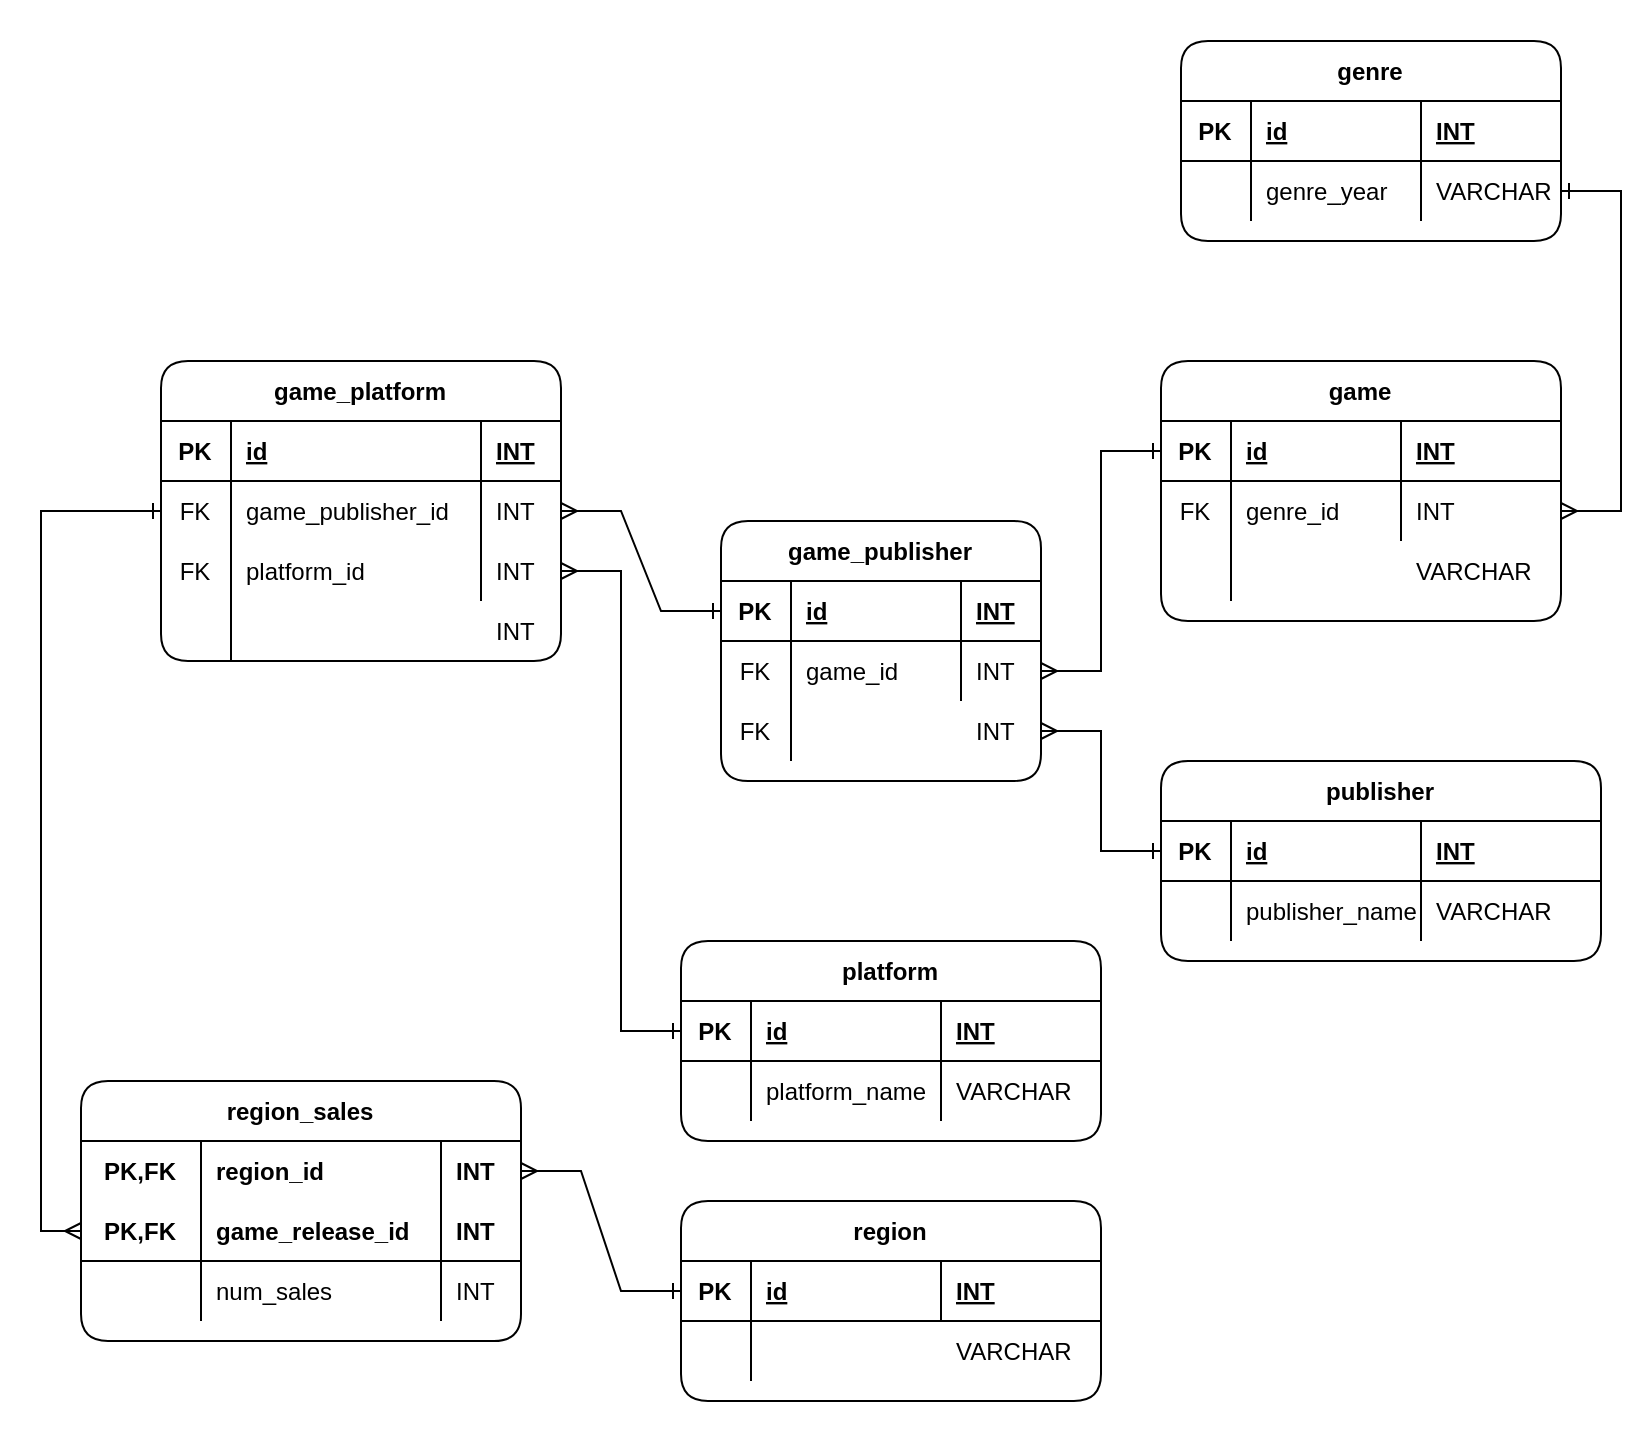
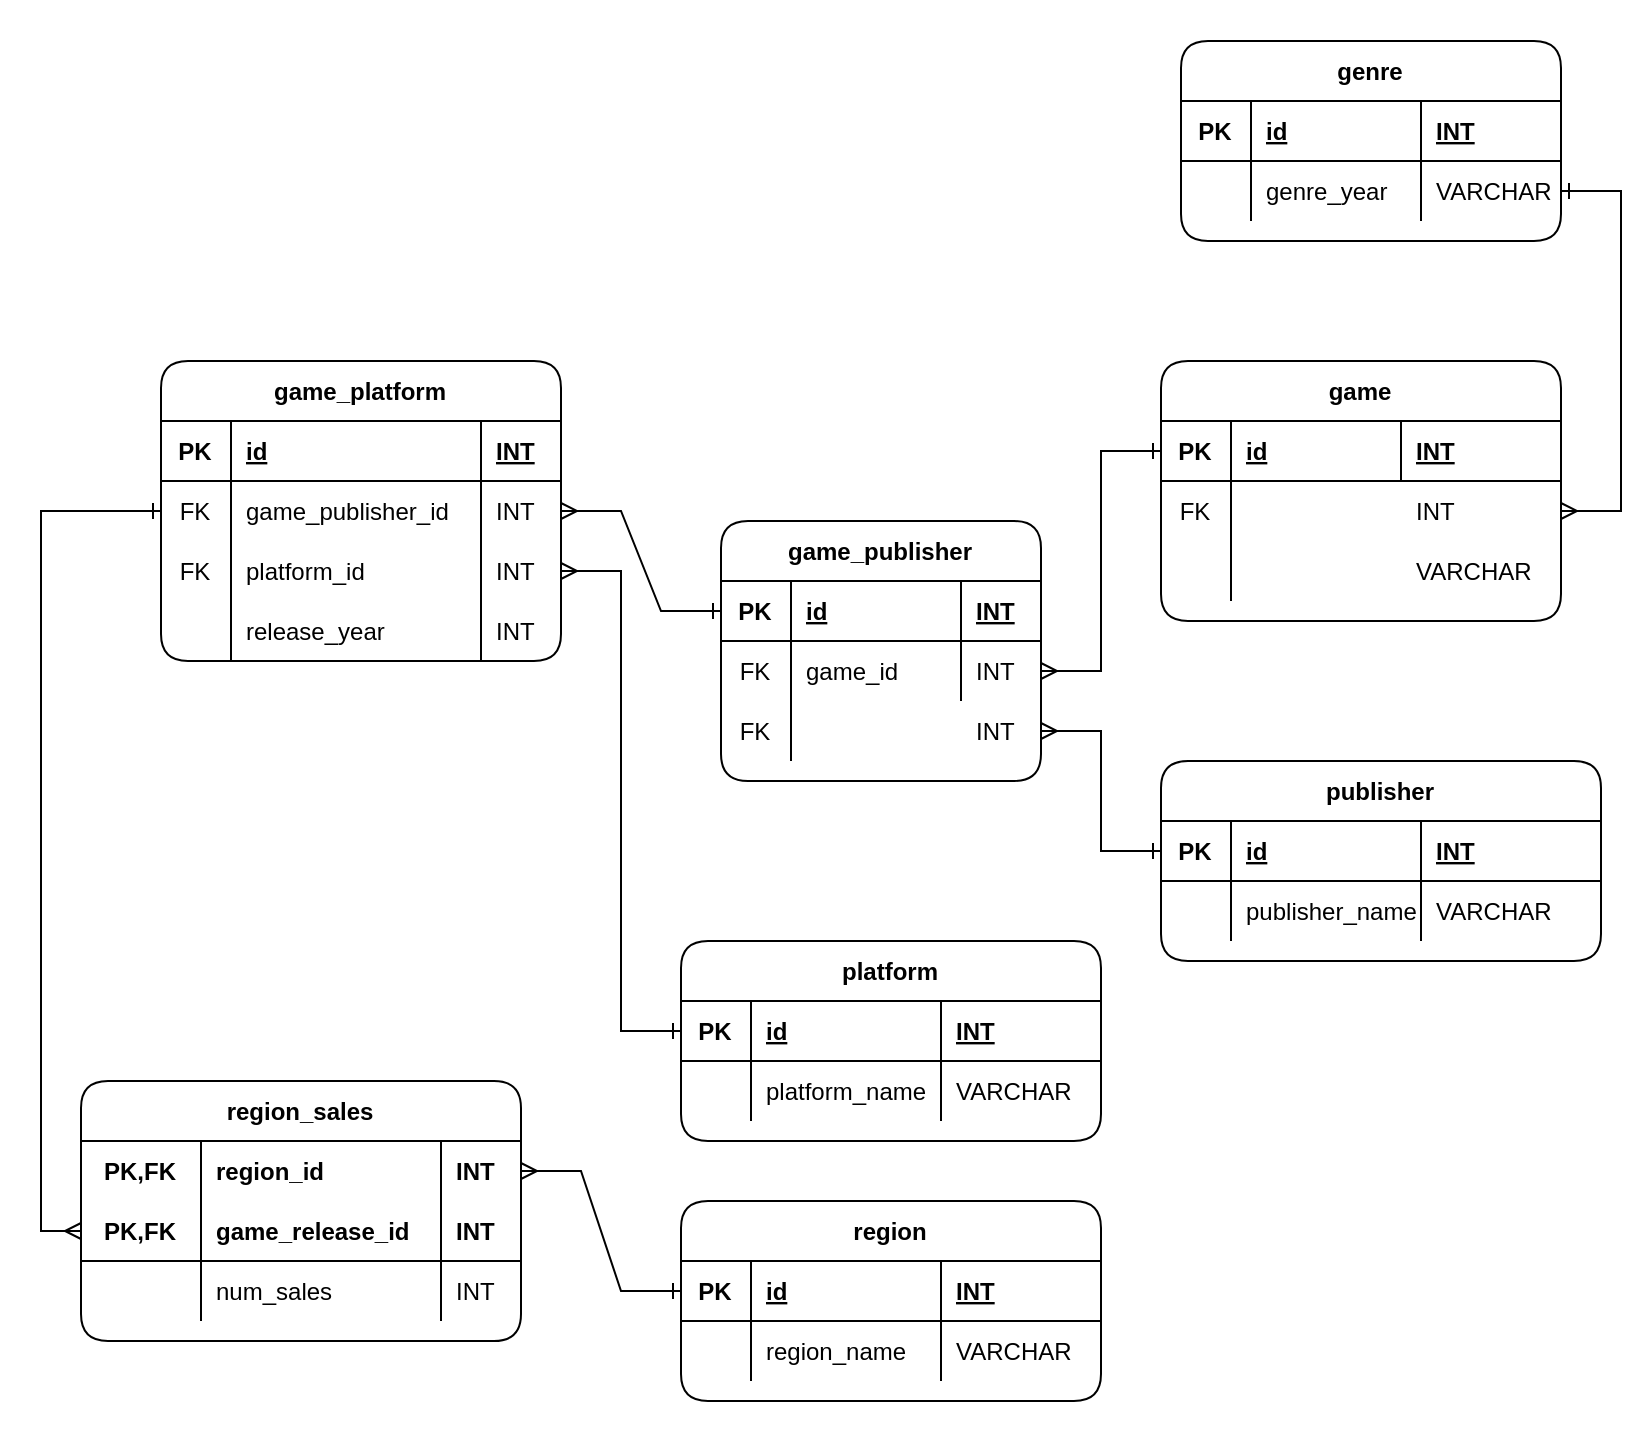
(1316, 511) -> none
none -> (356, 631)
none -> (846, 1351)
